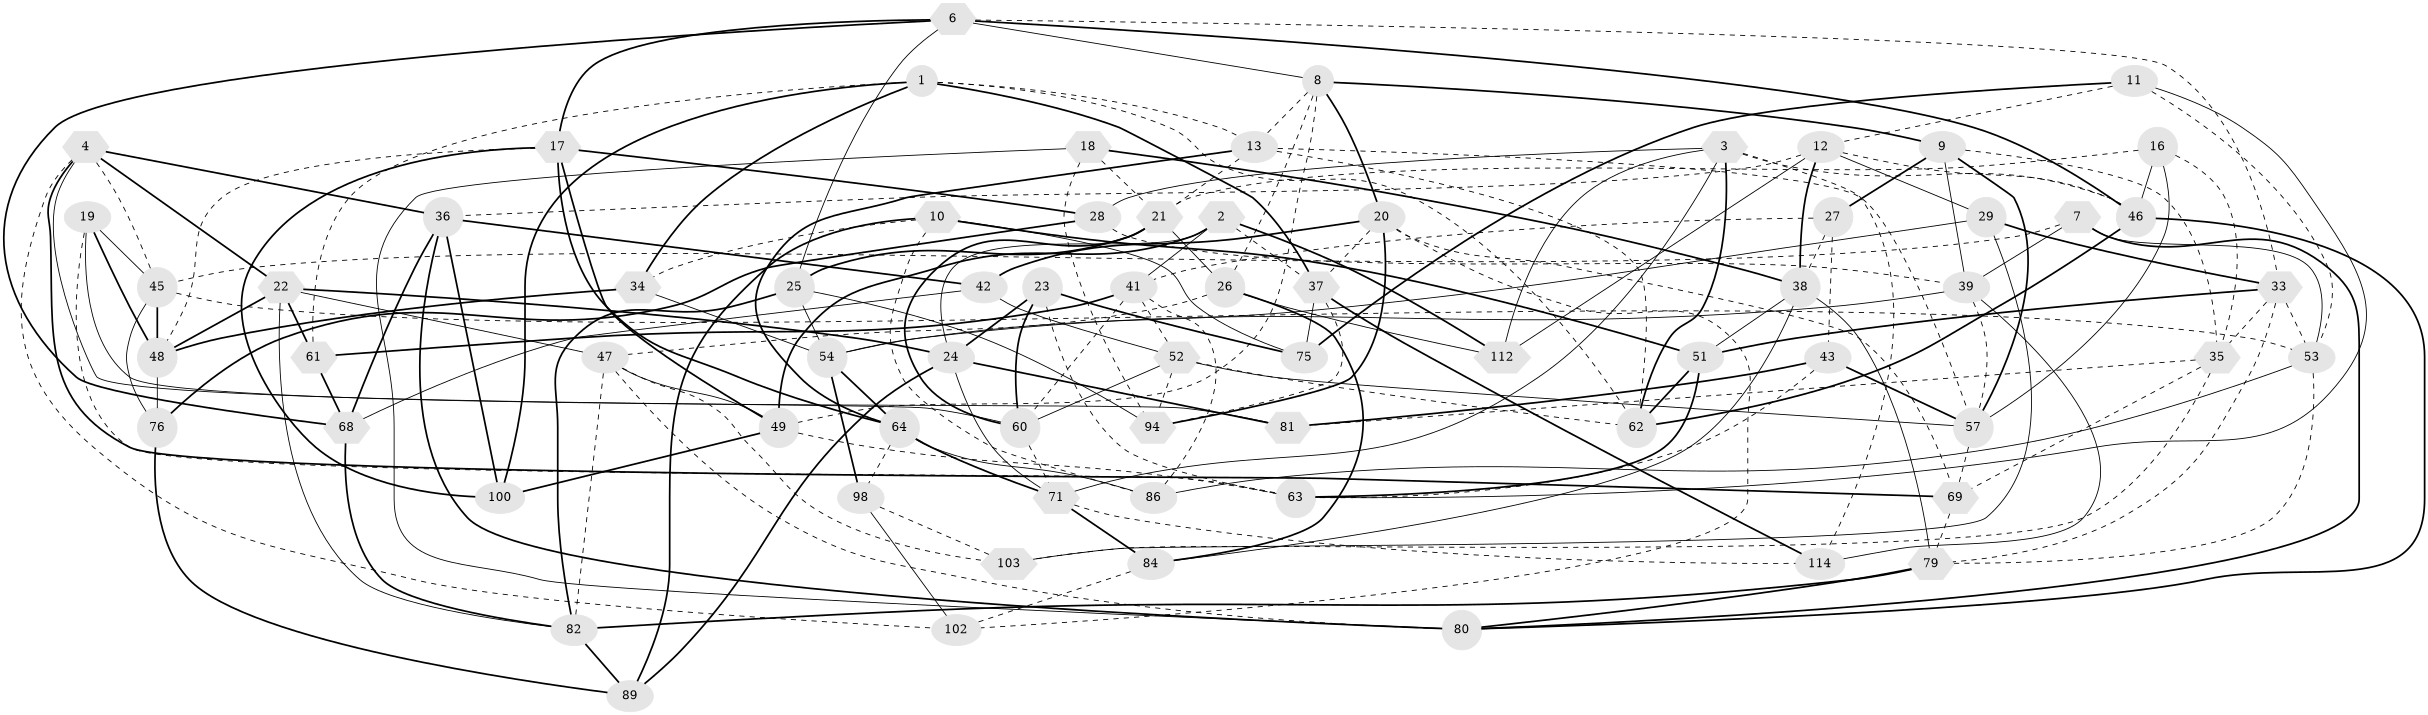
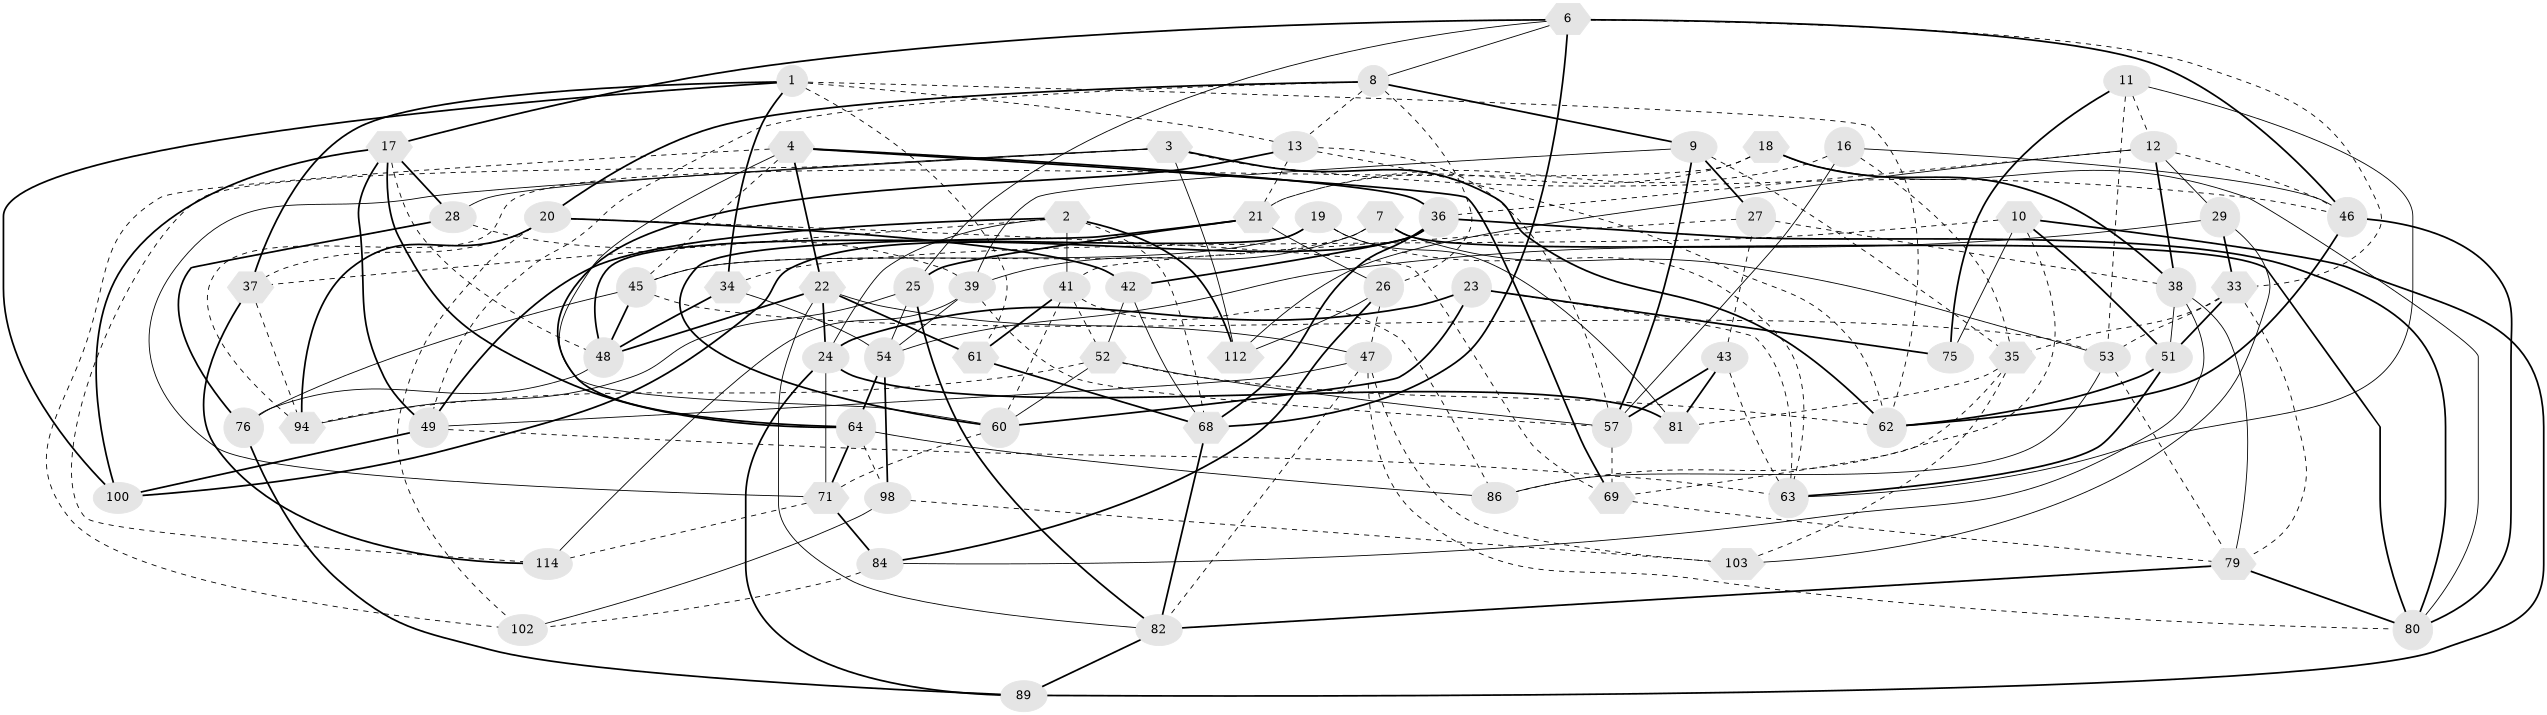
none -> (1174, 296)
(1310, 326) -> none
